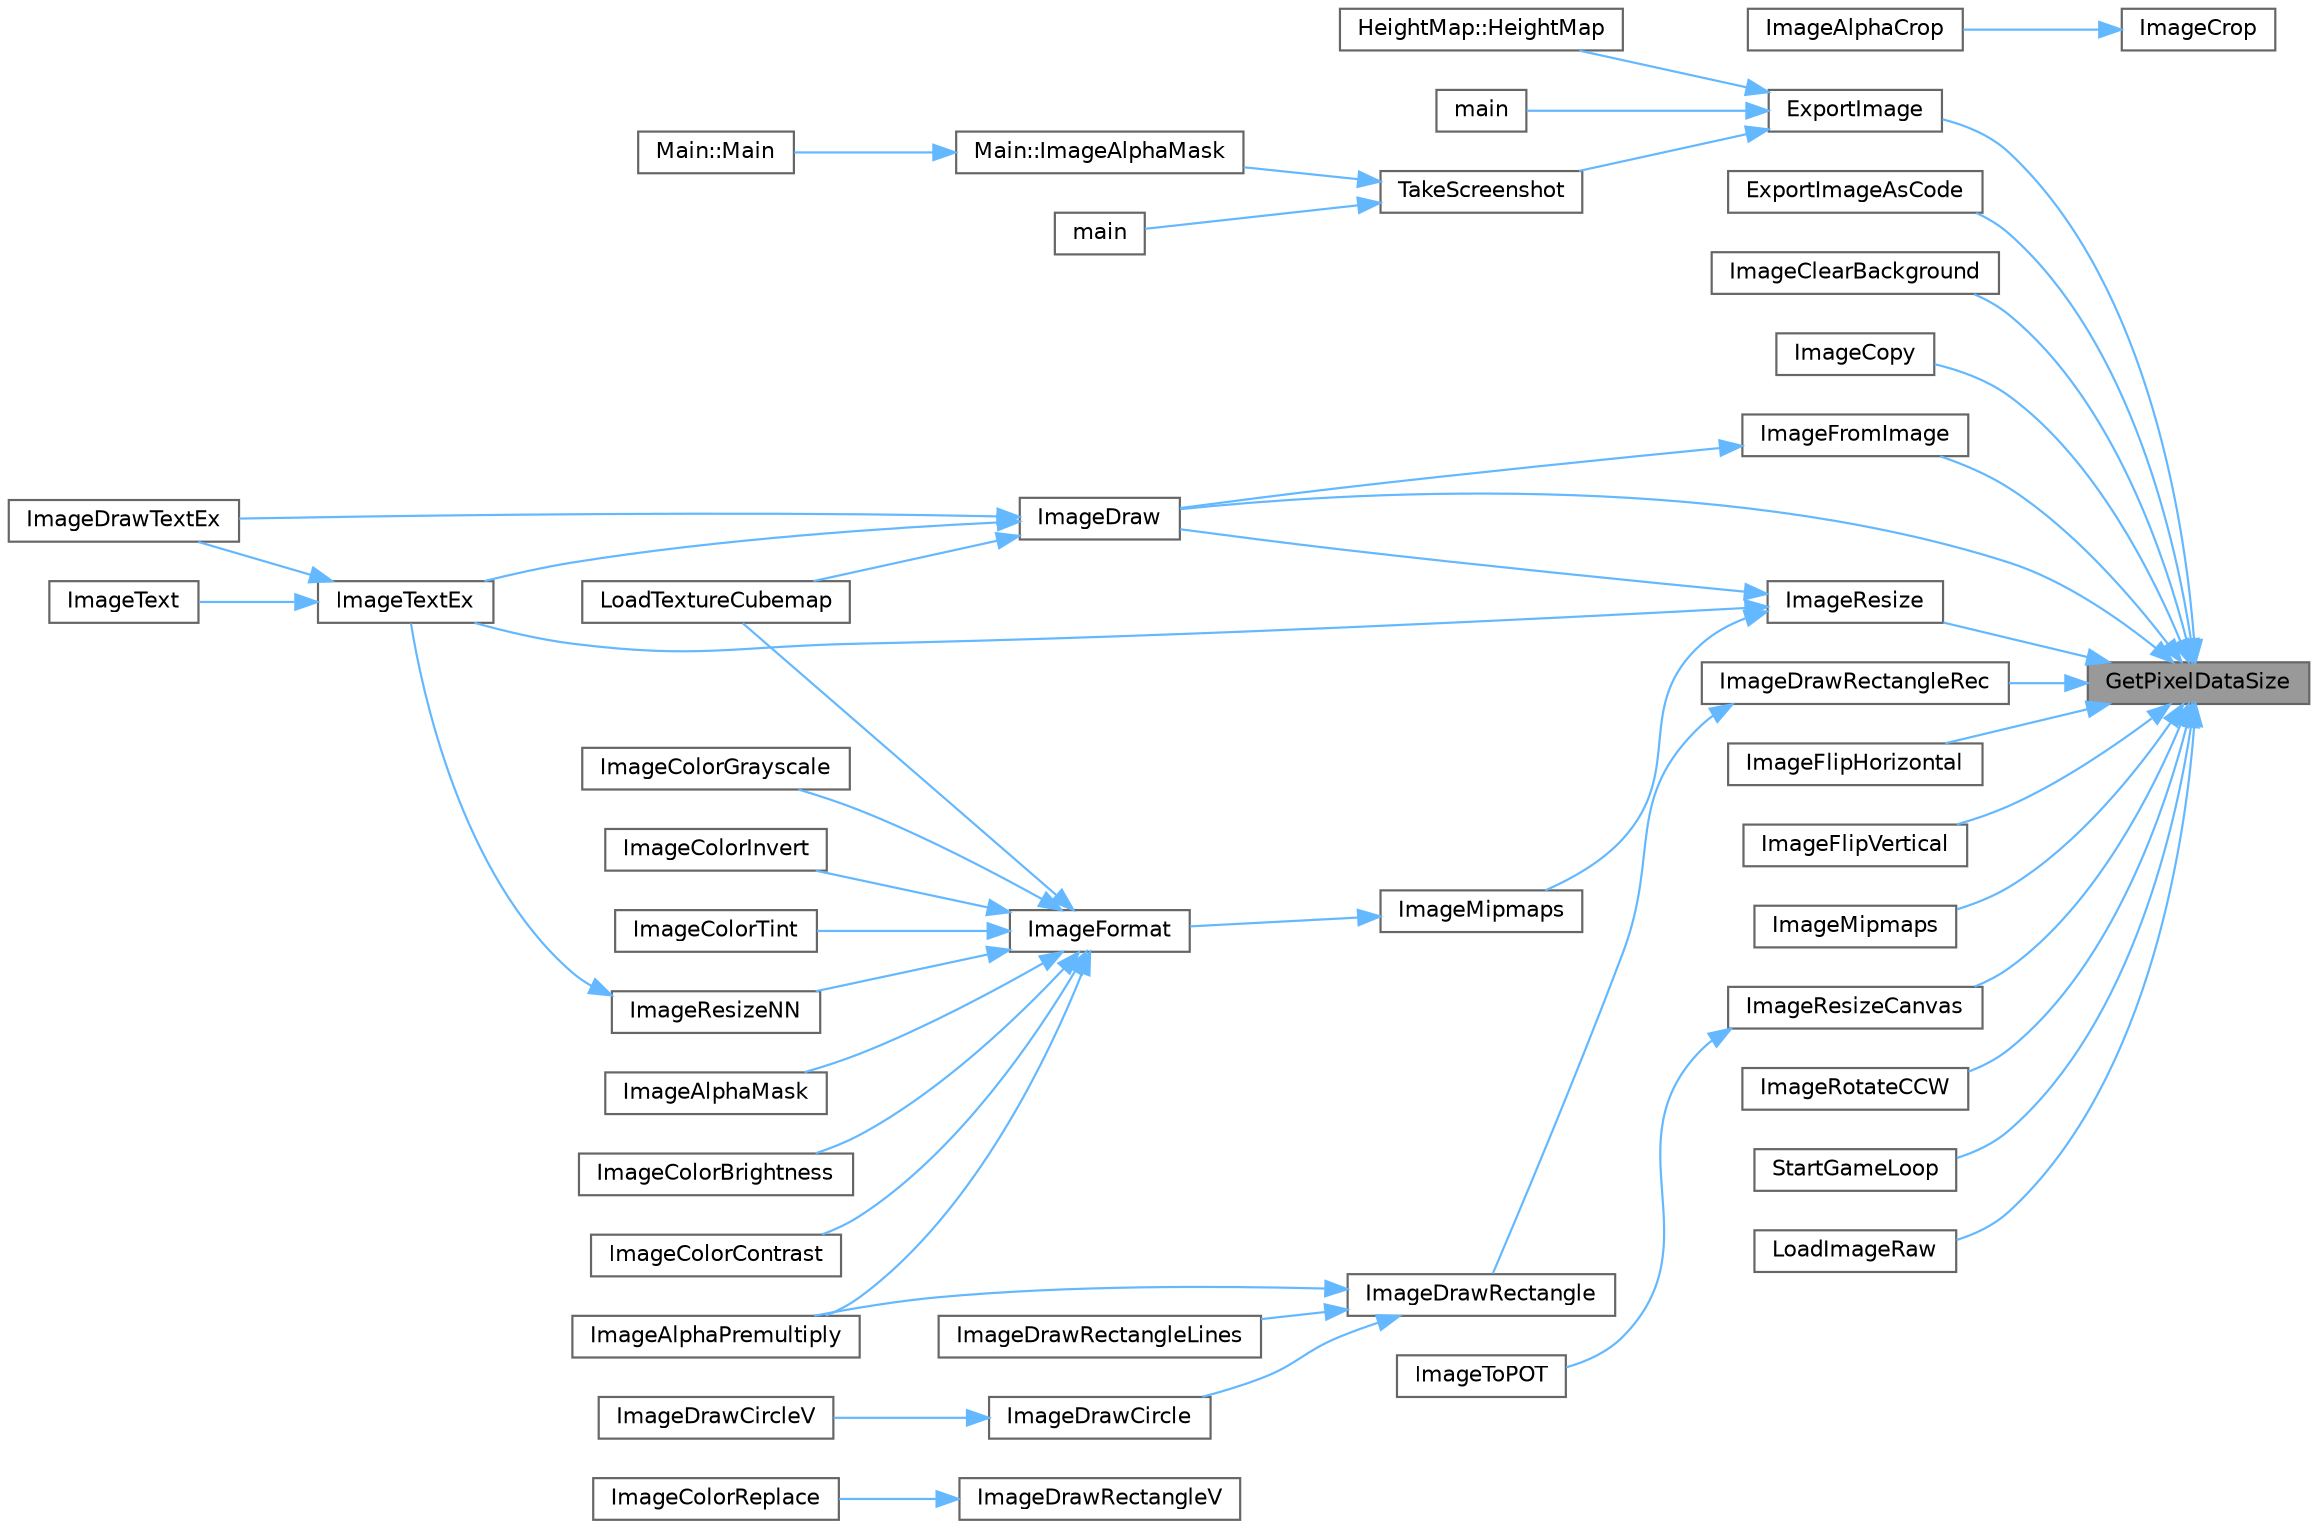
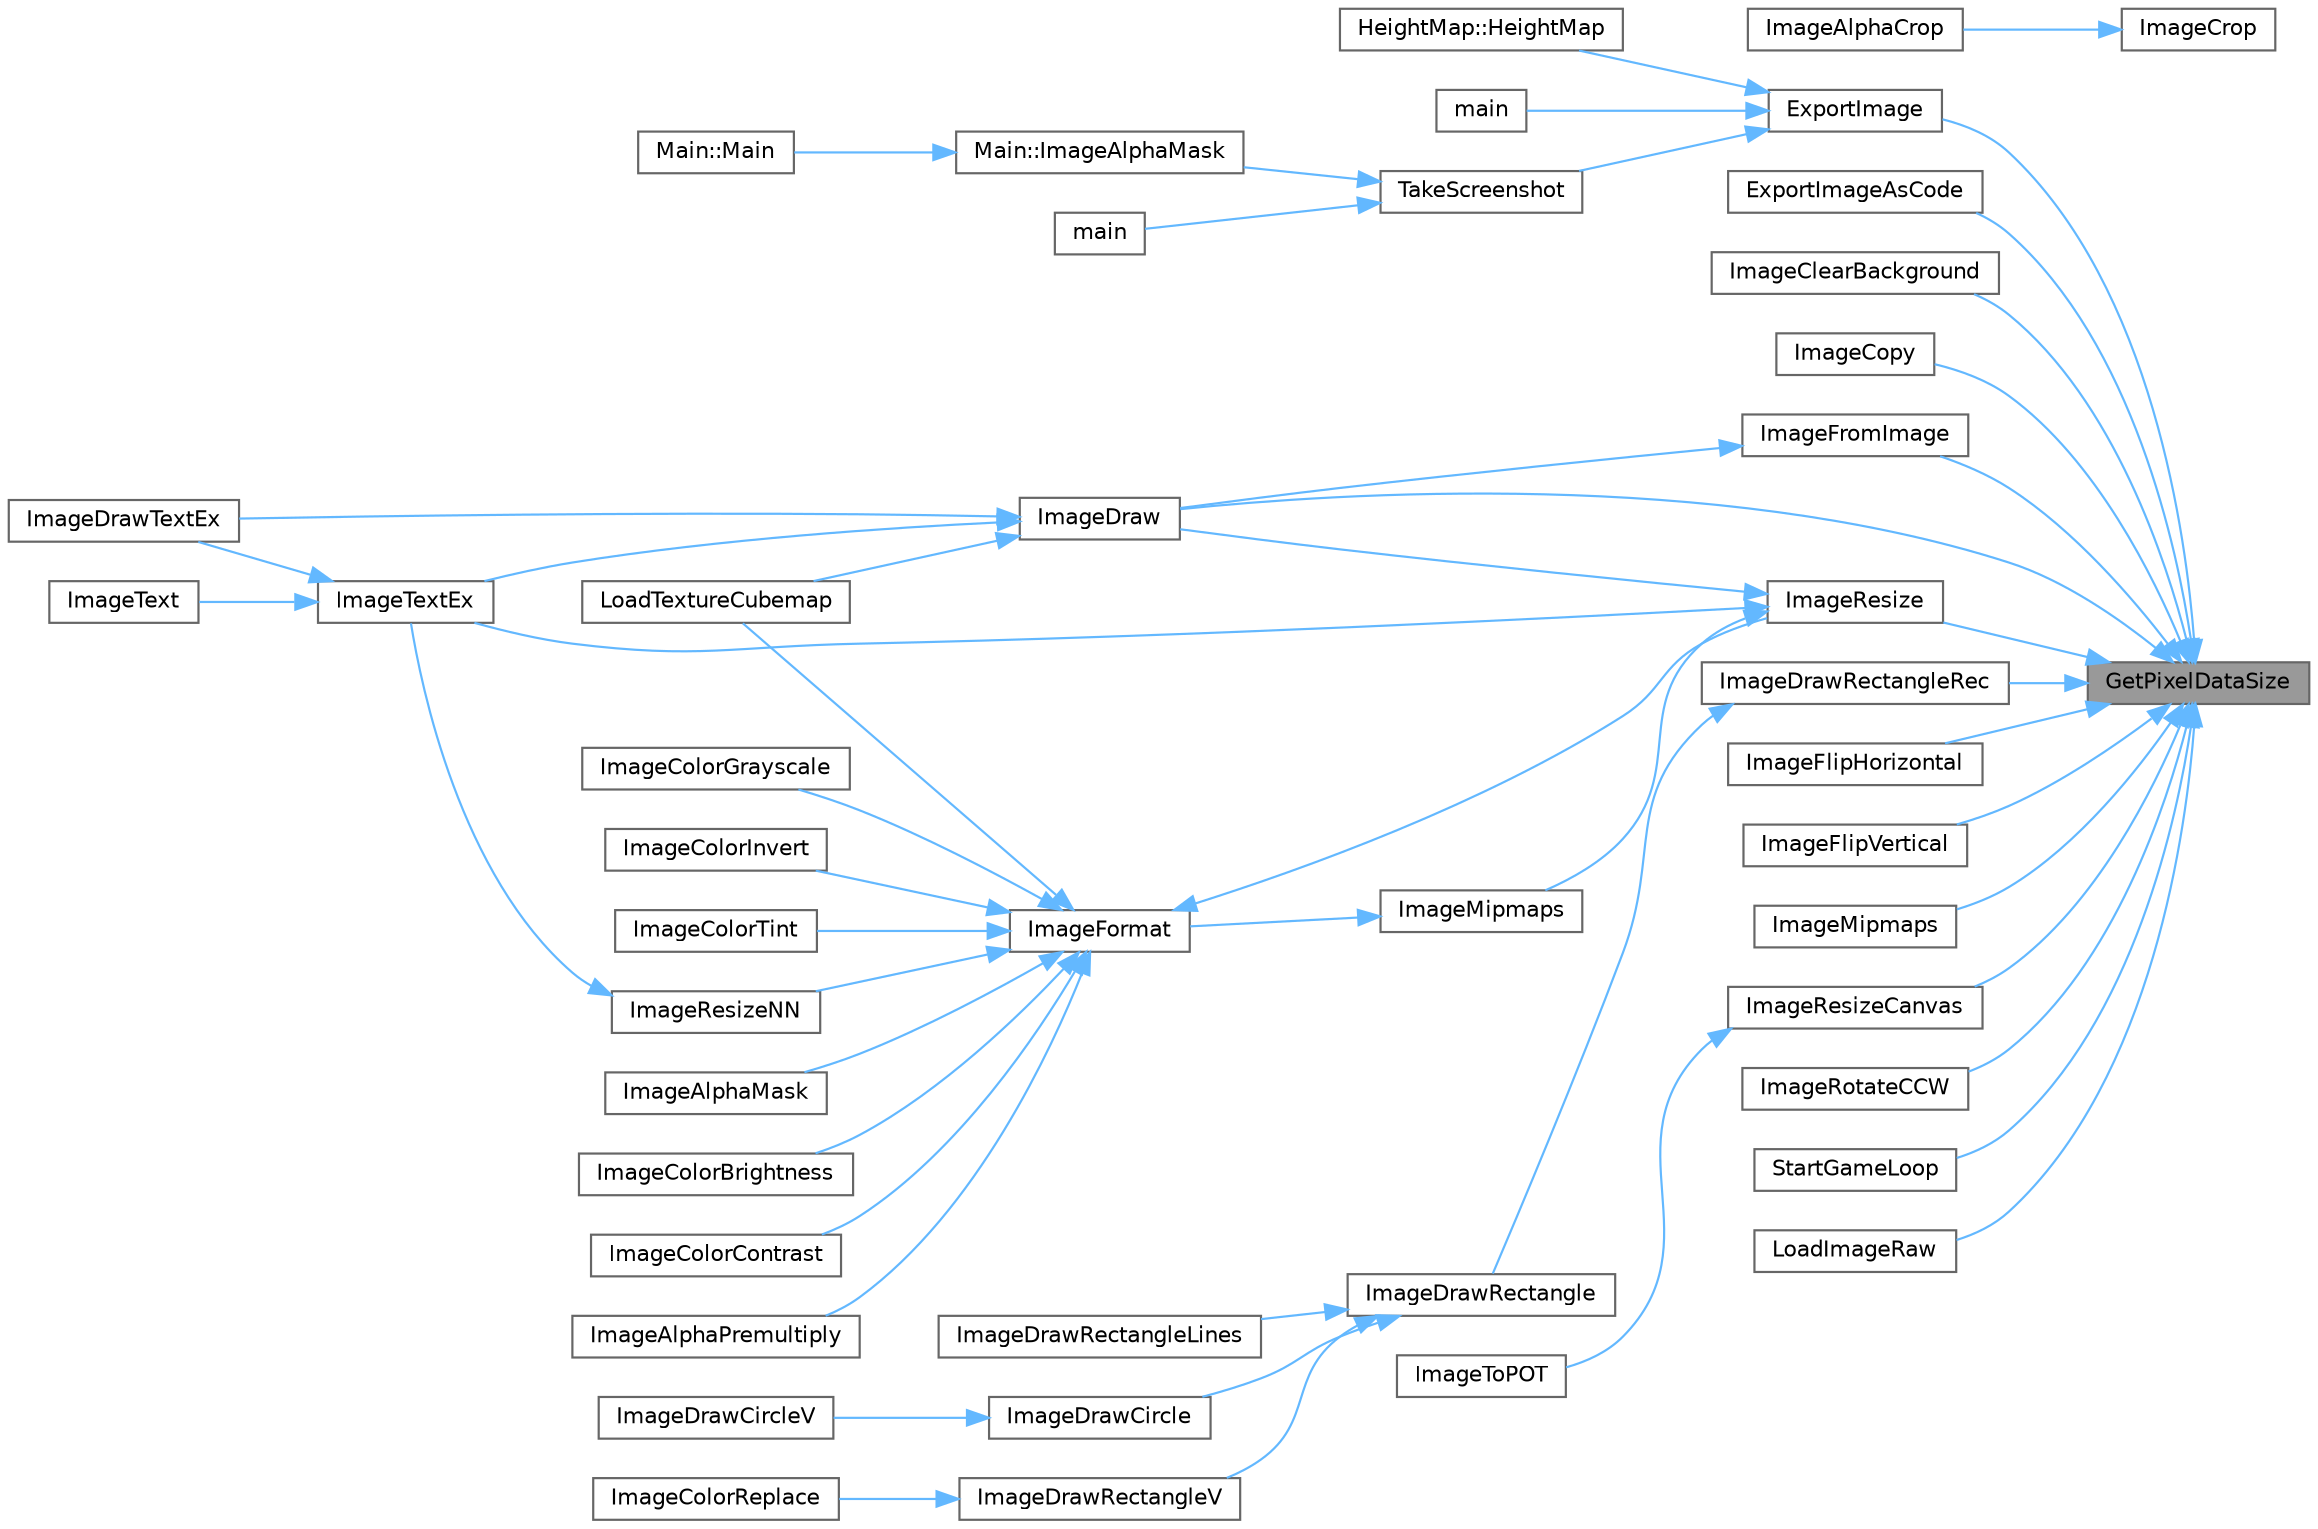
none -> (1496, 786)
(1069, 1289) -> (1298, 1407)
